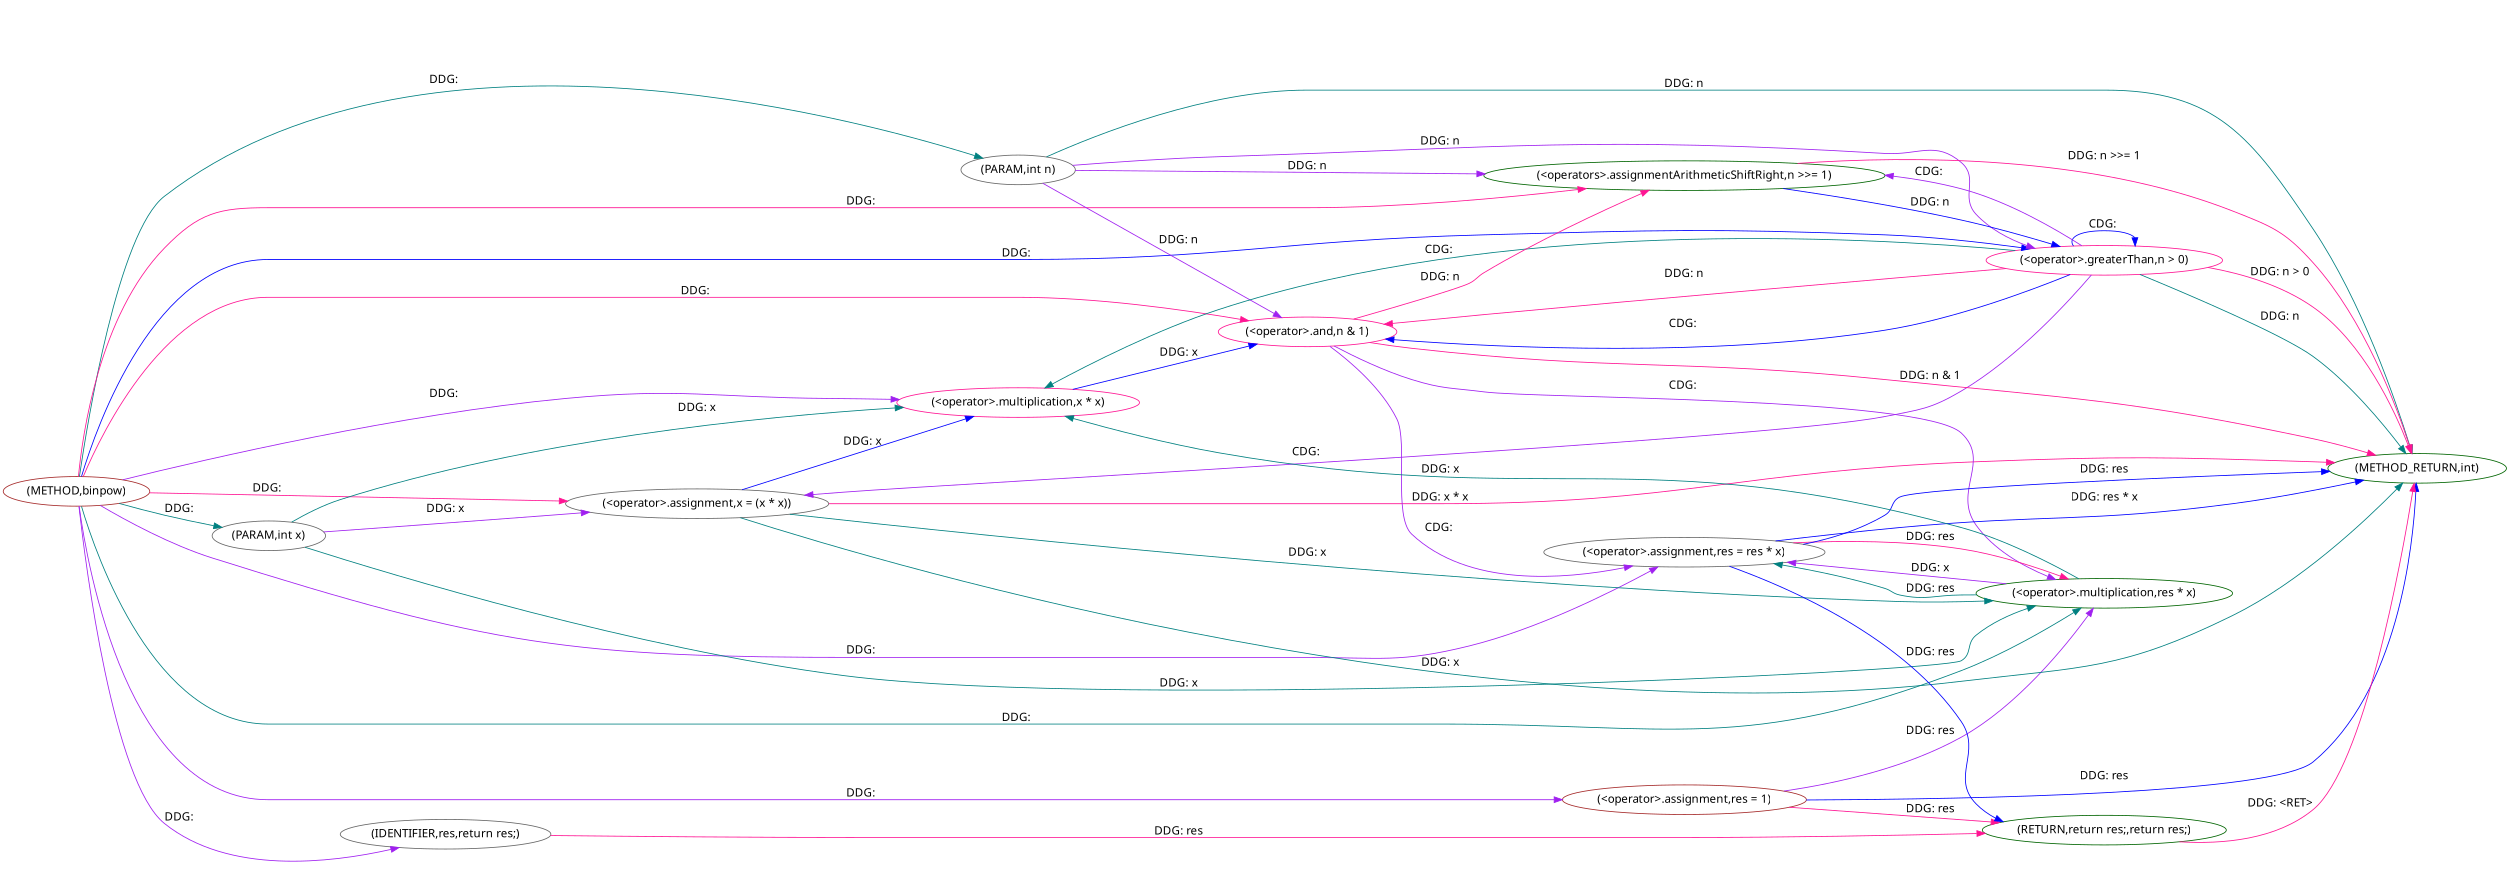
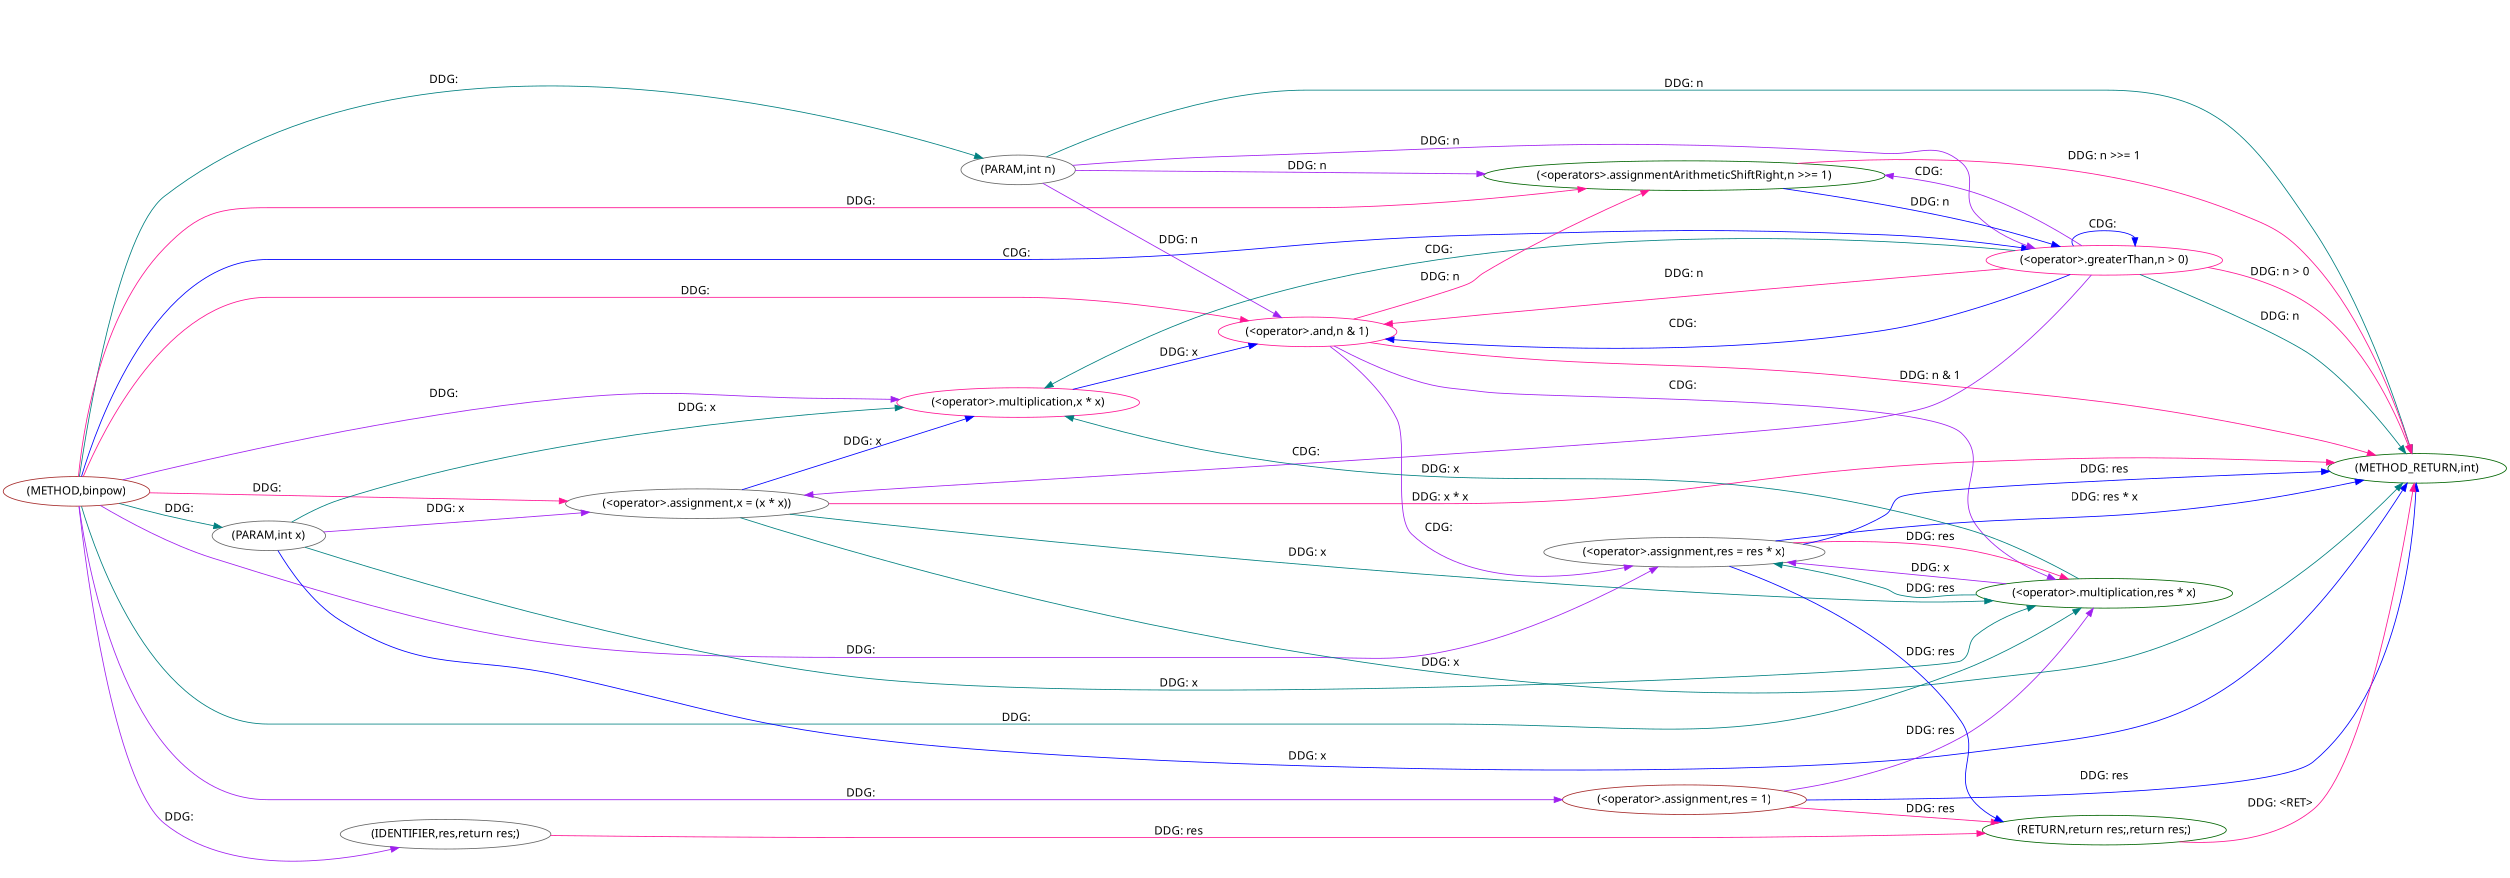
(1018, 253) -> (1018, 253)
none -> (1366, 767)
